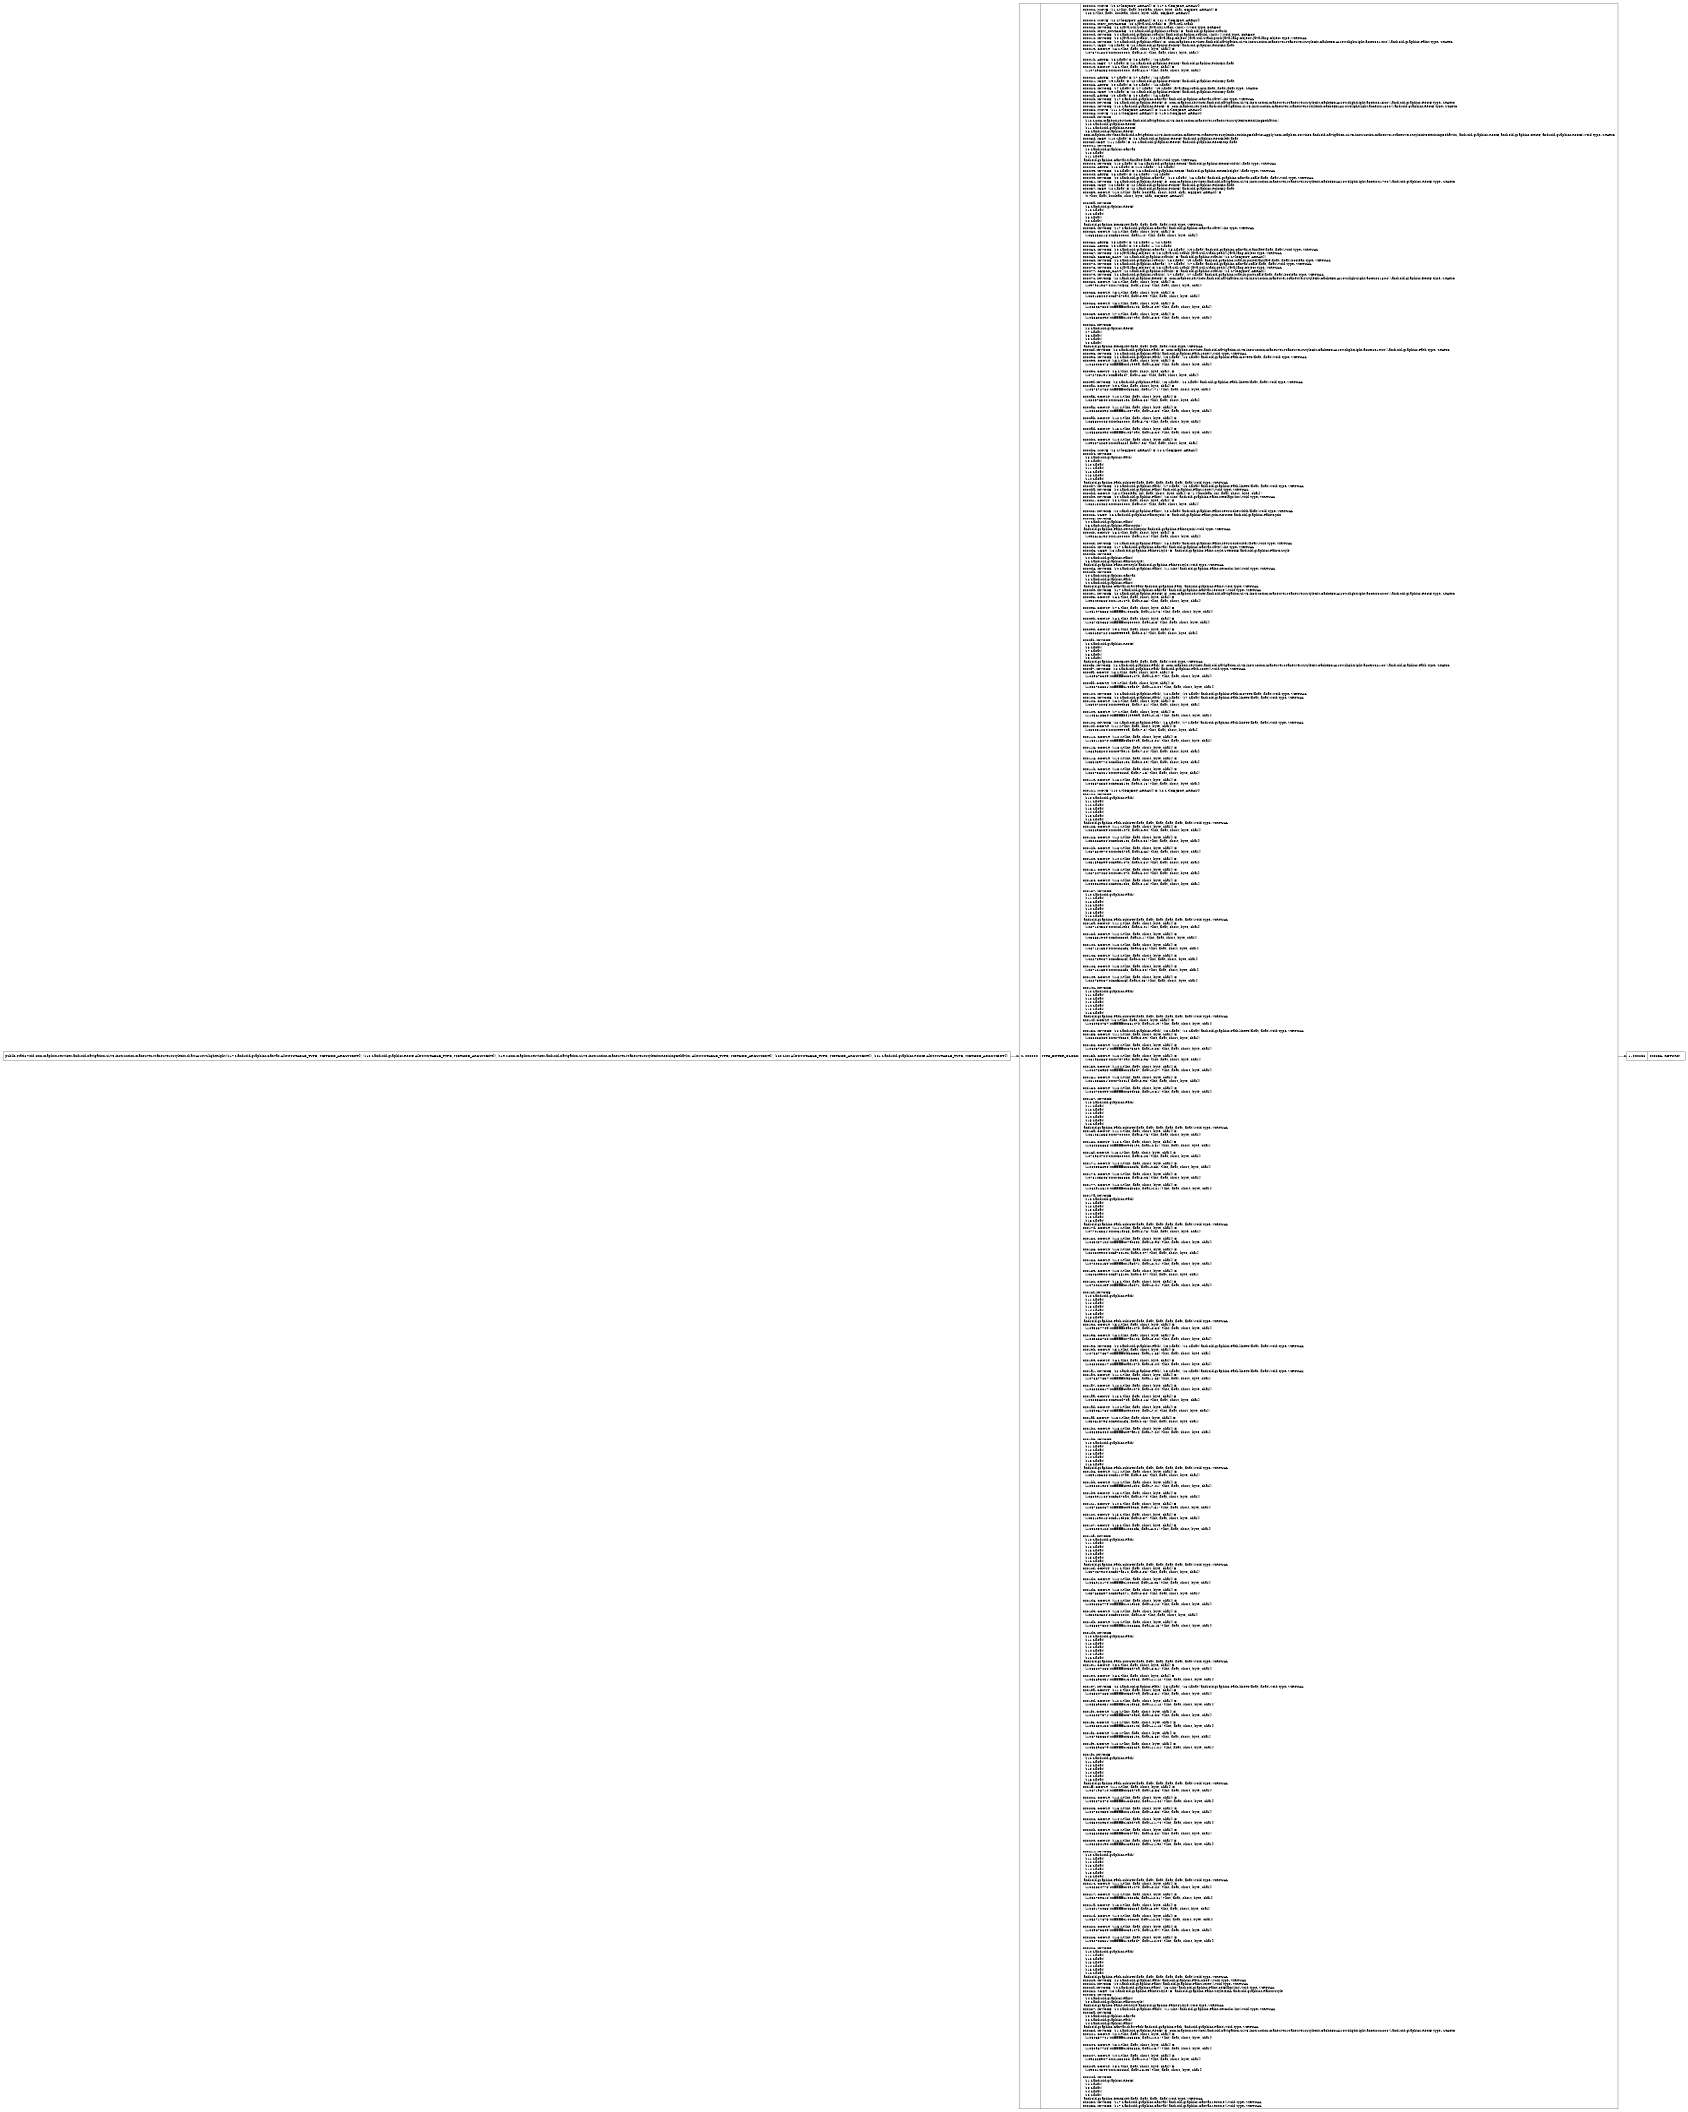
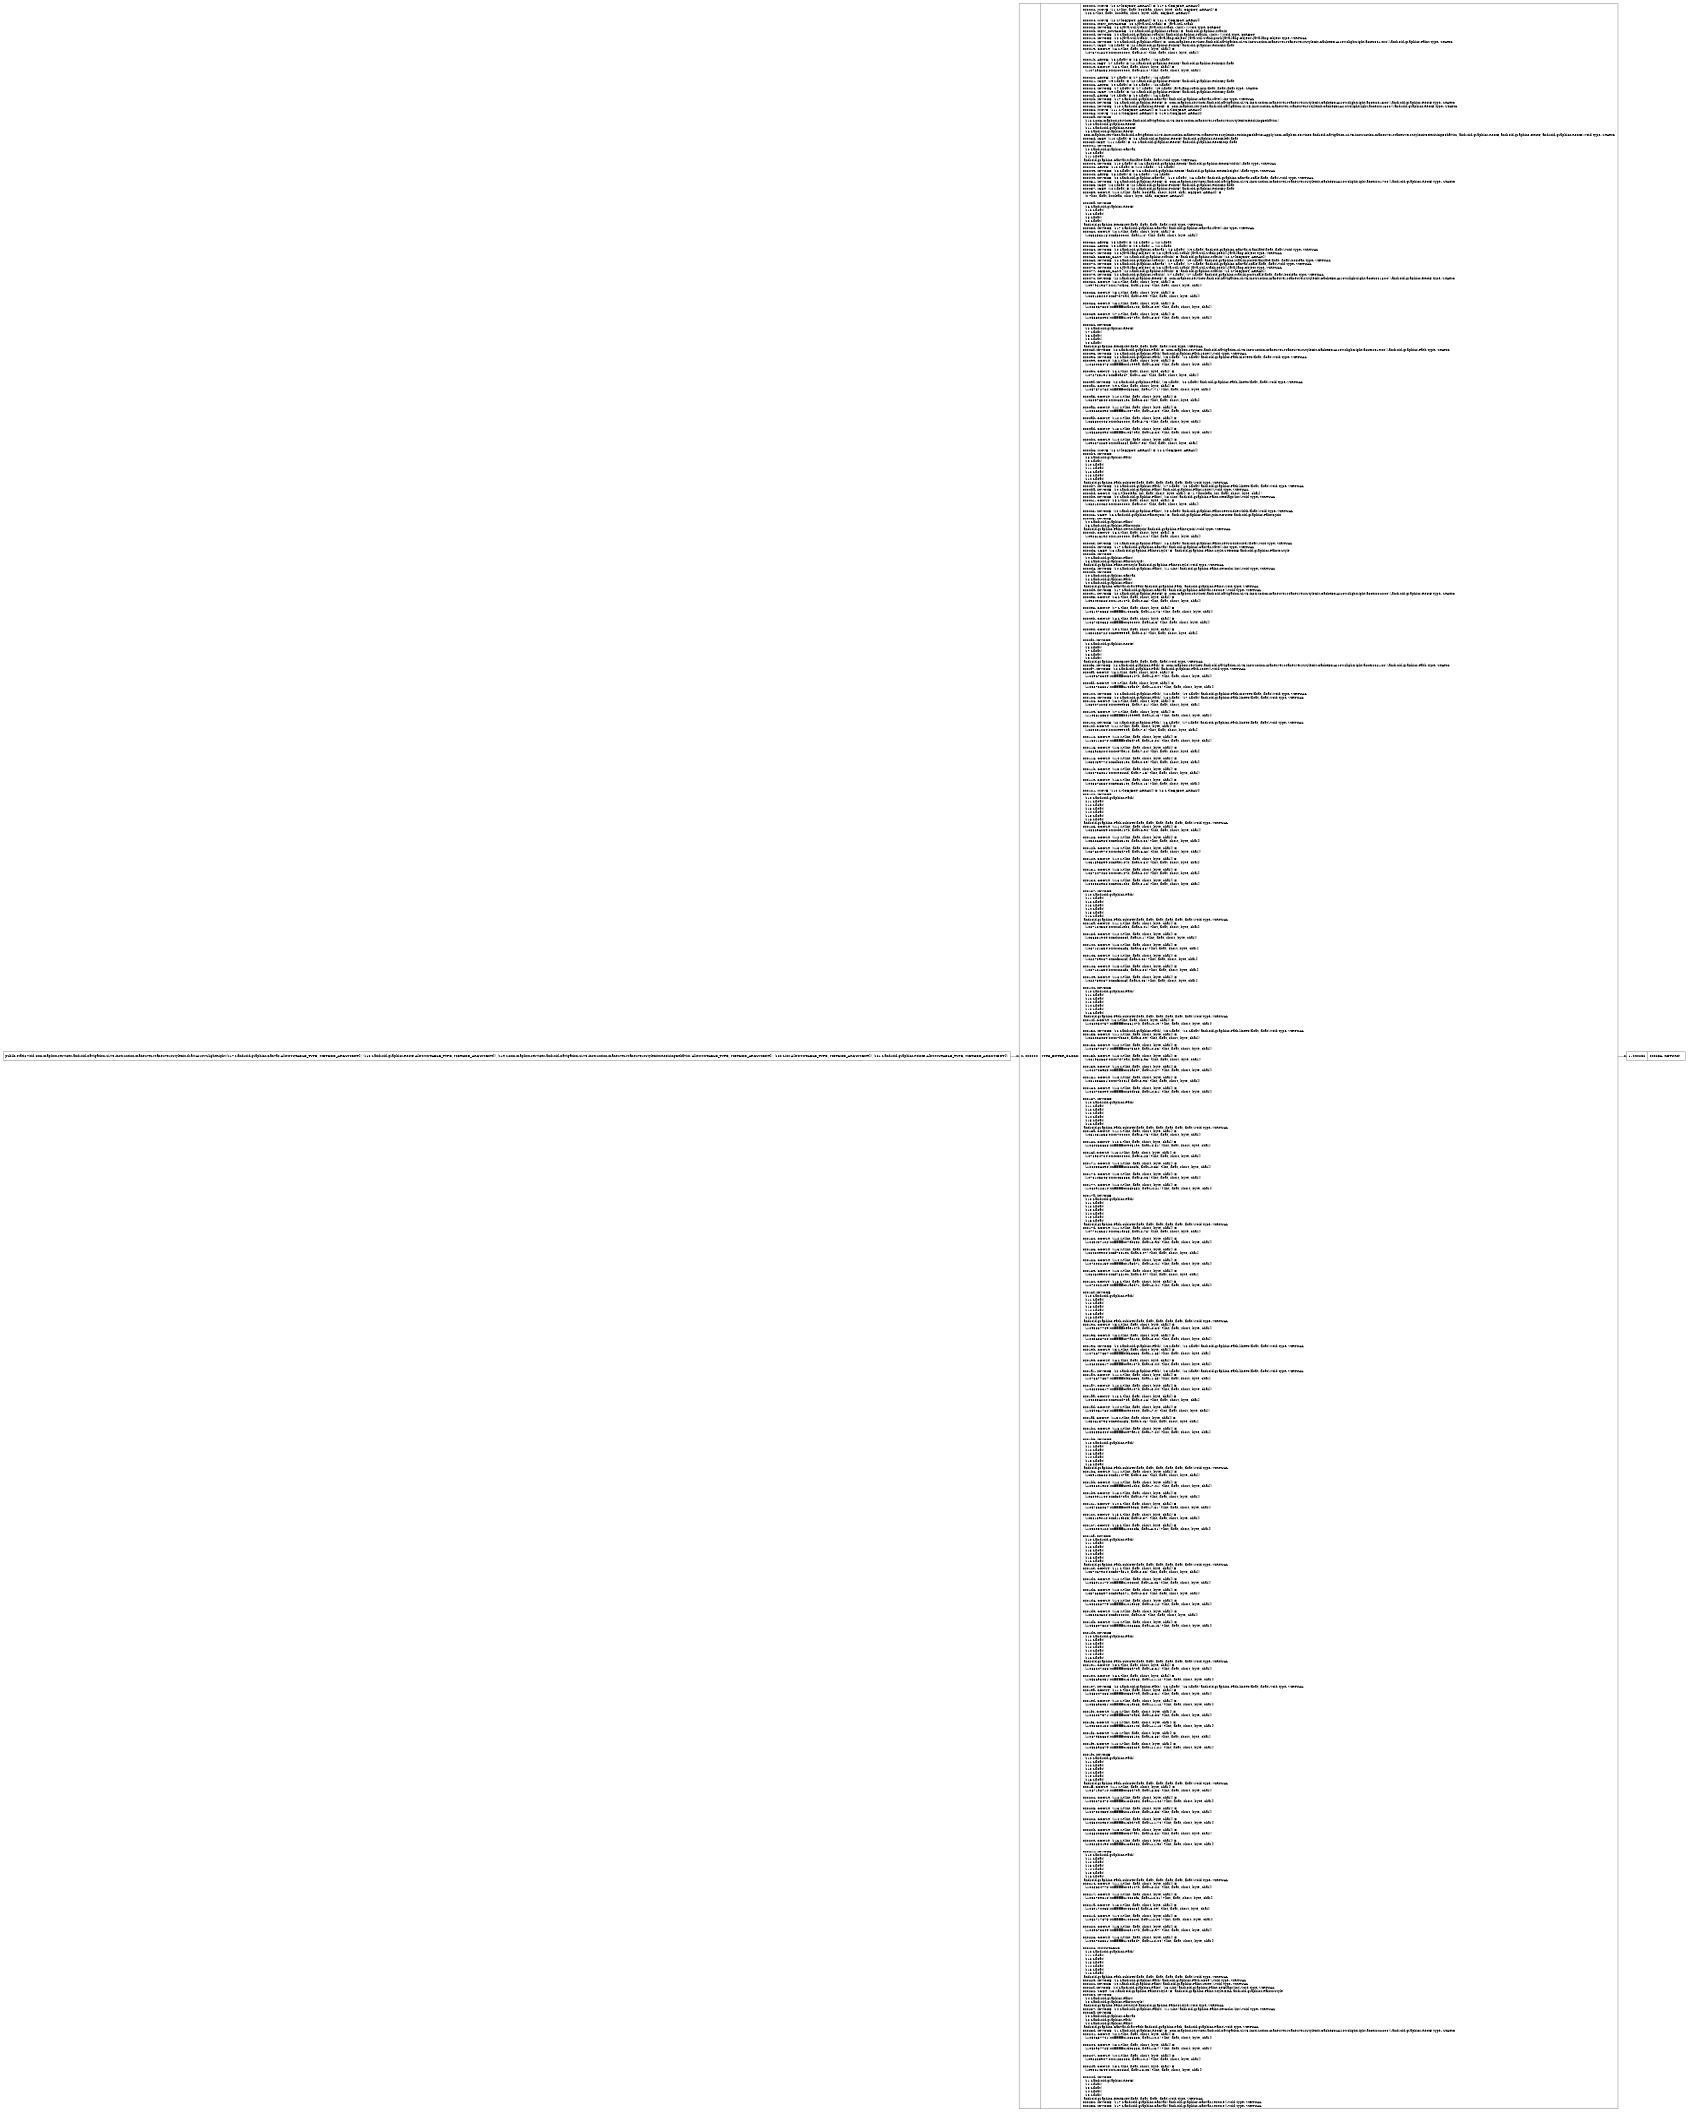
(1098, 1948) -> (1102, 1948)
